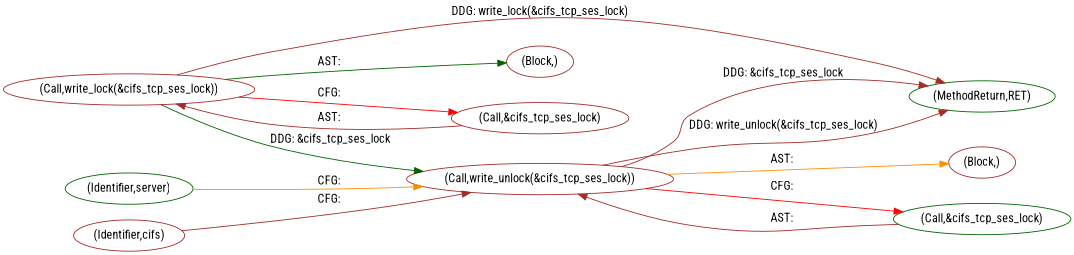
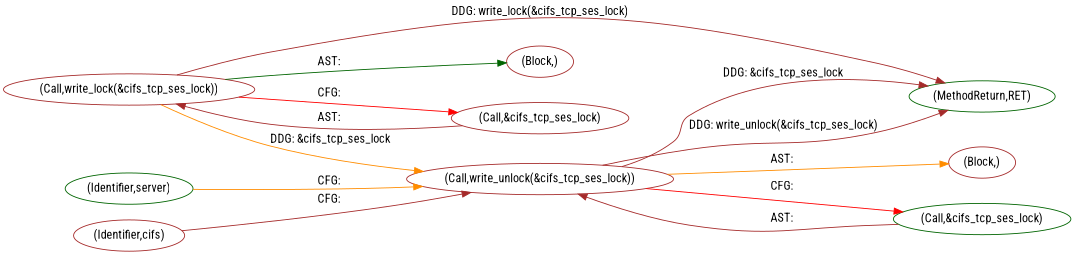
(284, 149) -> (284, 149)
